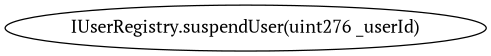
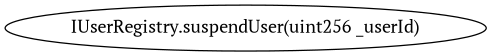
(246, 28) -> (246, 28)
